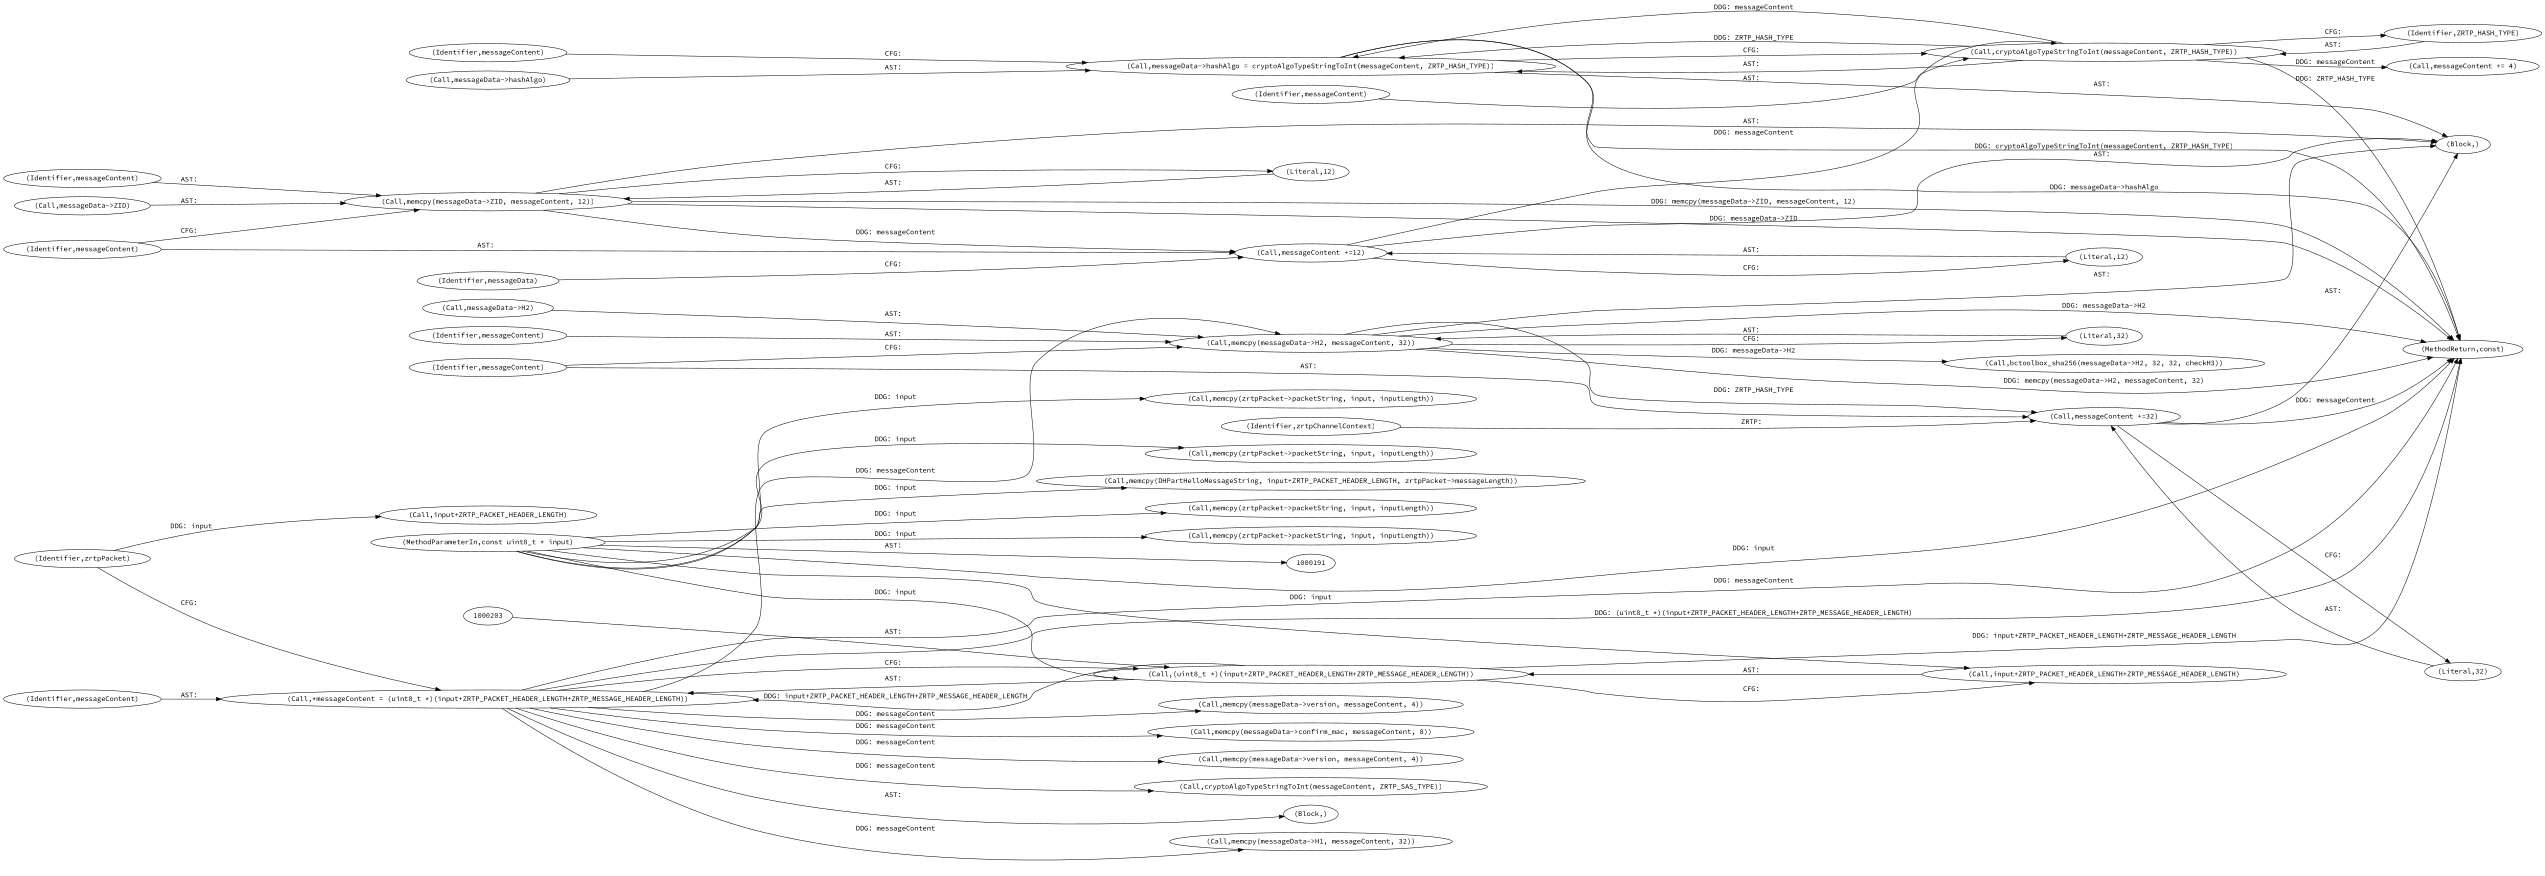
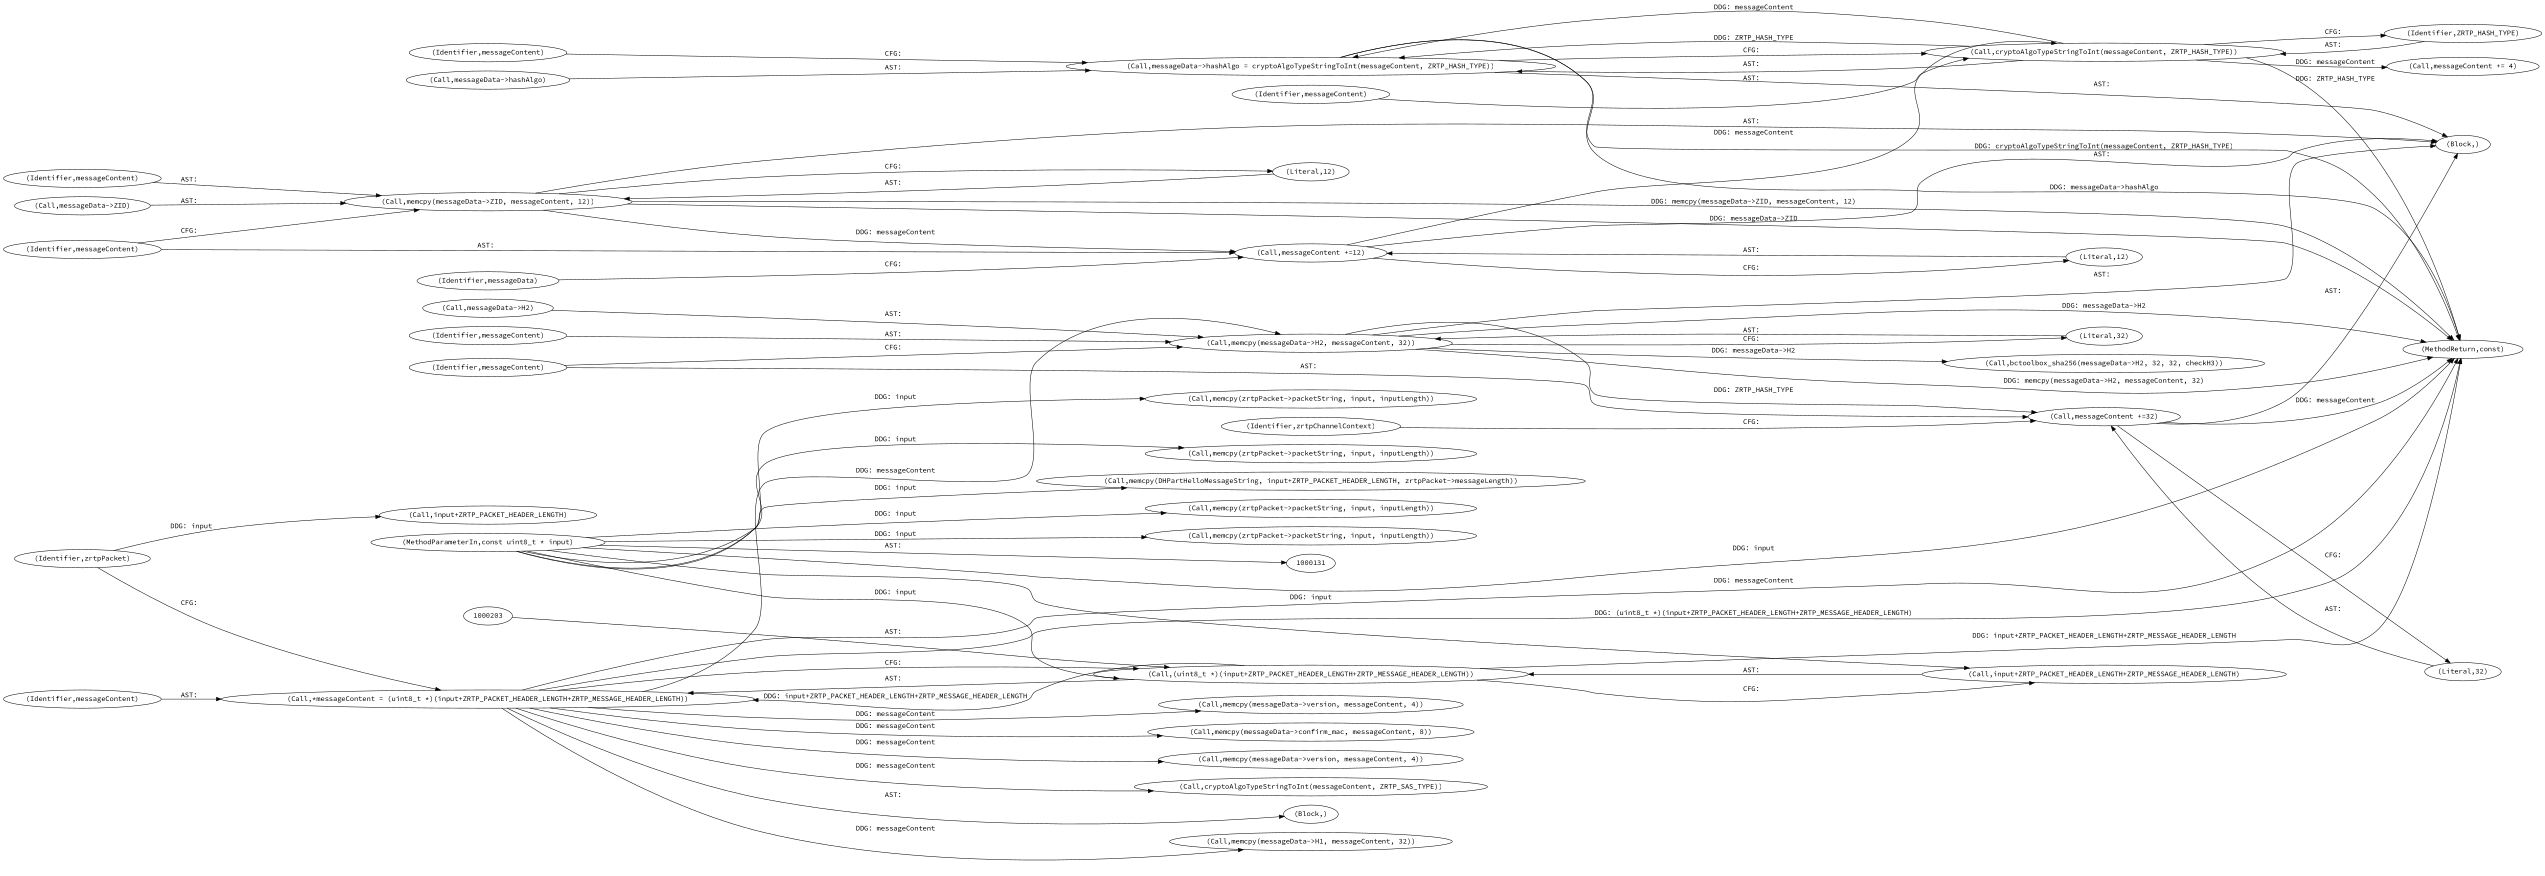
(1754, 422) -> (1754, 422)
(1311, 563) -> (1311, 563)
